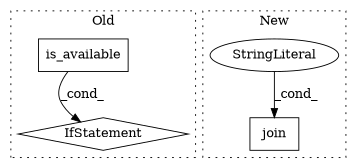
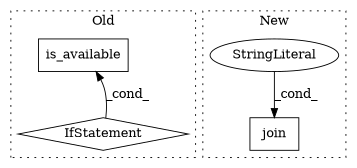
(59, 95) -> (106, 99)
